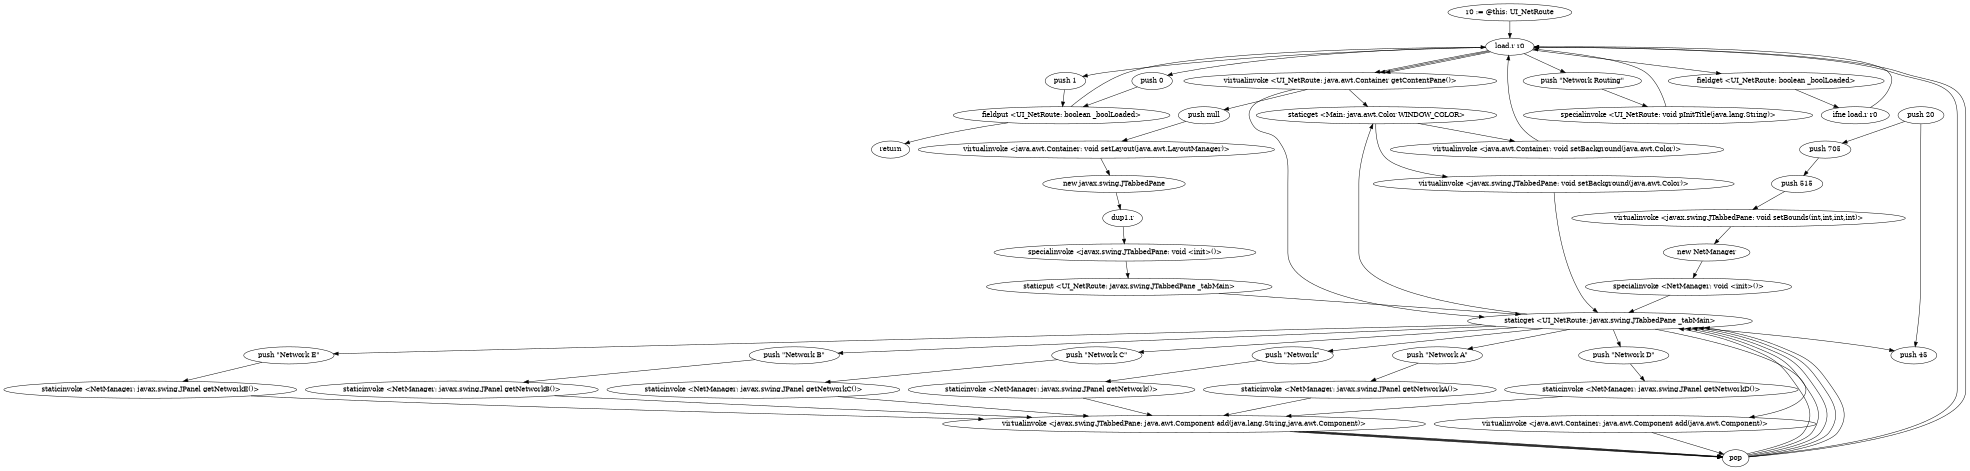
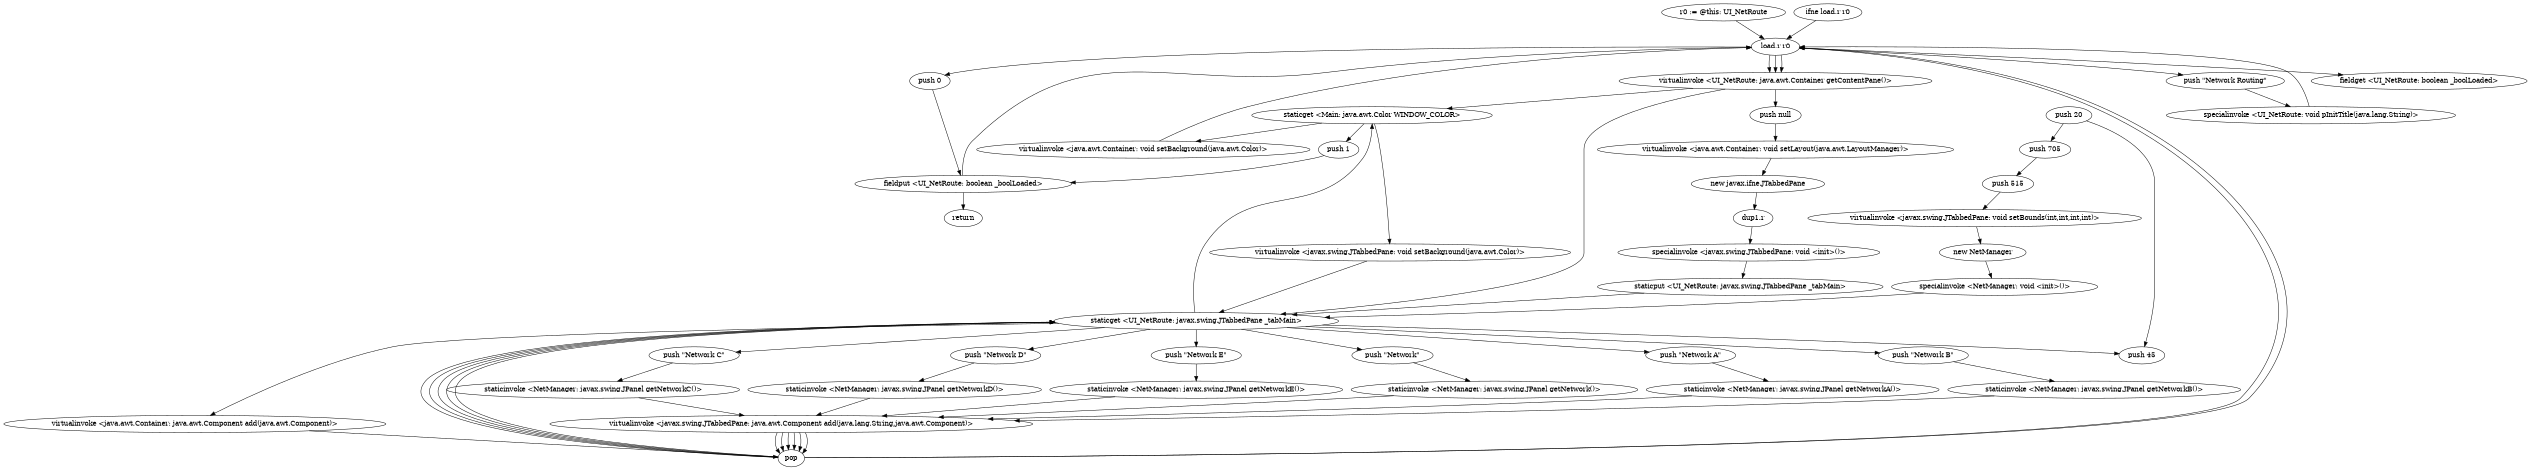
(1266, 57) -> (1357, 131)
(1815, 98) -> none
(1114, 184) -> (1758, 184)
